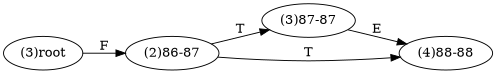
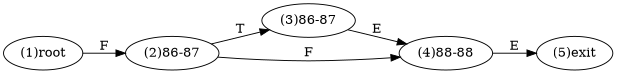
(309, 21) -> (309, 21)
(43, 53) -> (43, 53)
(309, 53) -> (309, 53)
none -> (575, 53)
